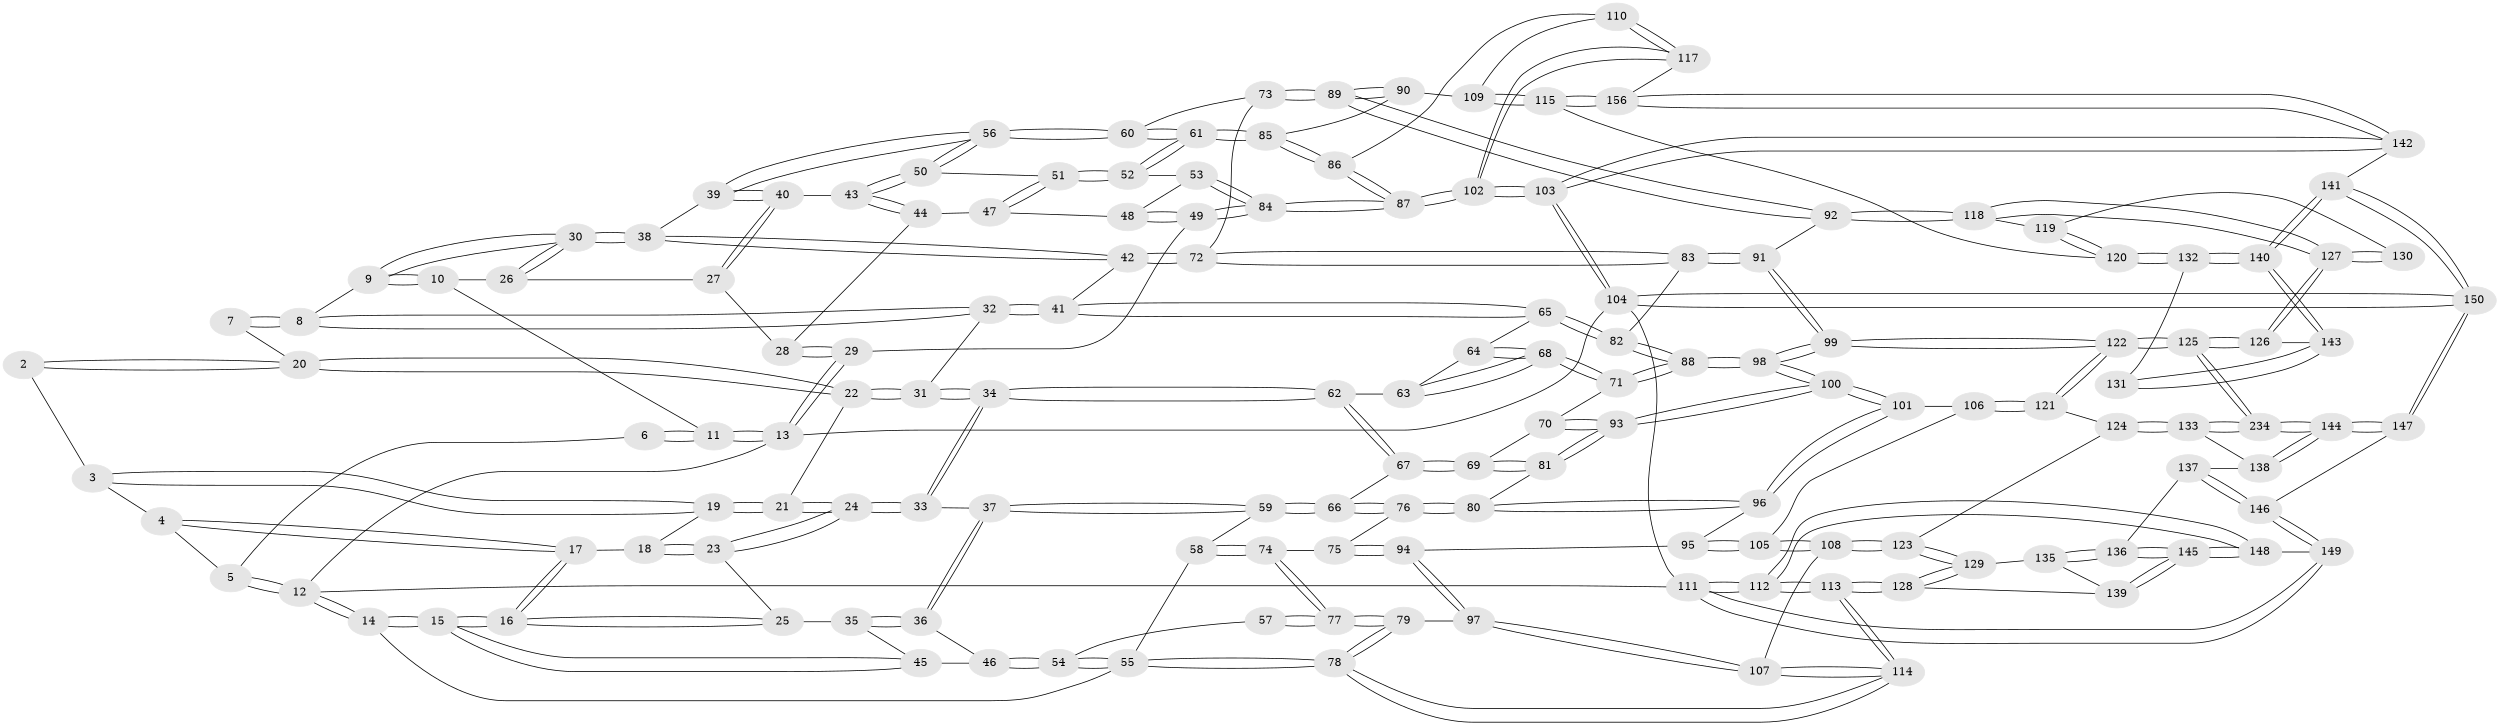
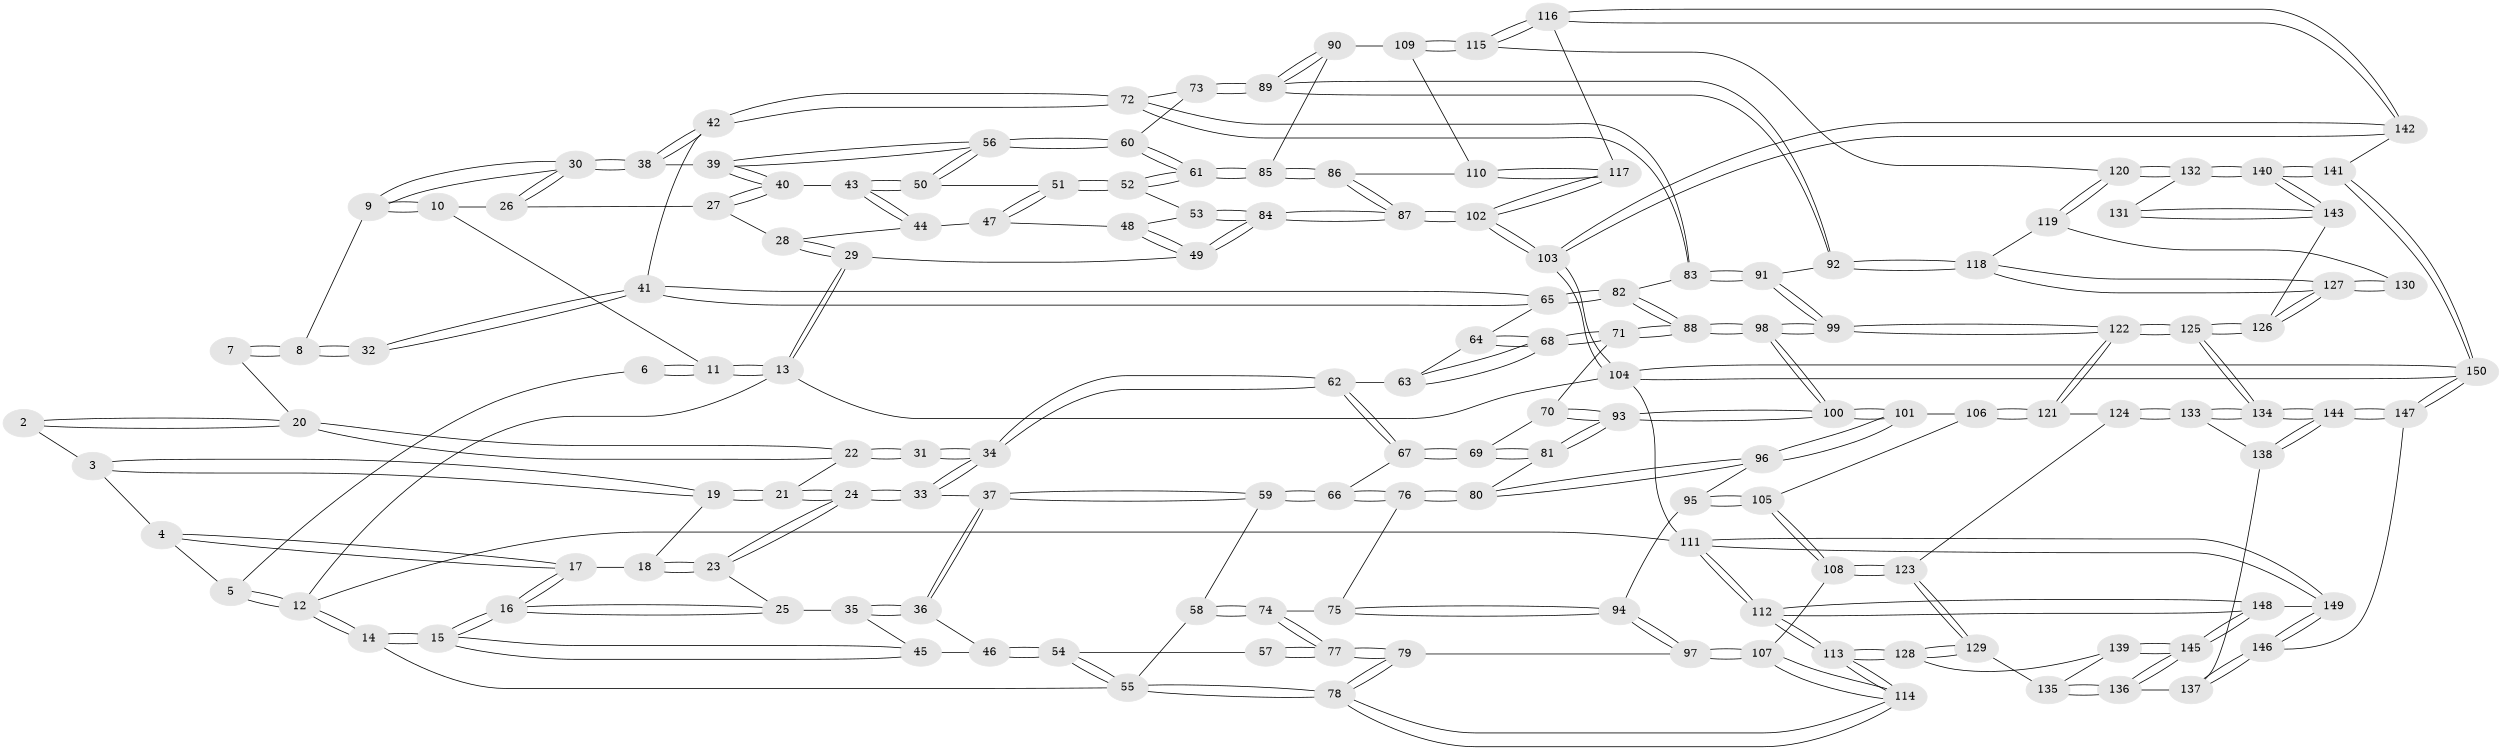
(1617, 101) -> (1548, 17)
(953, 355) -> none
(2260, 427) -> (2262, 414)
